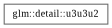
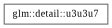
(56, 14) -> (56, 14)
